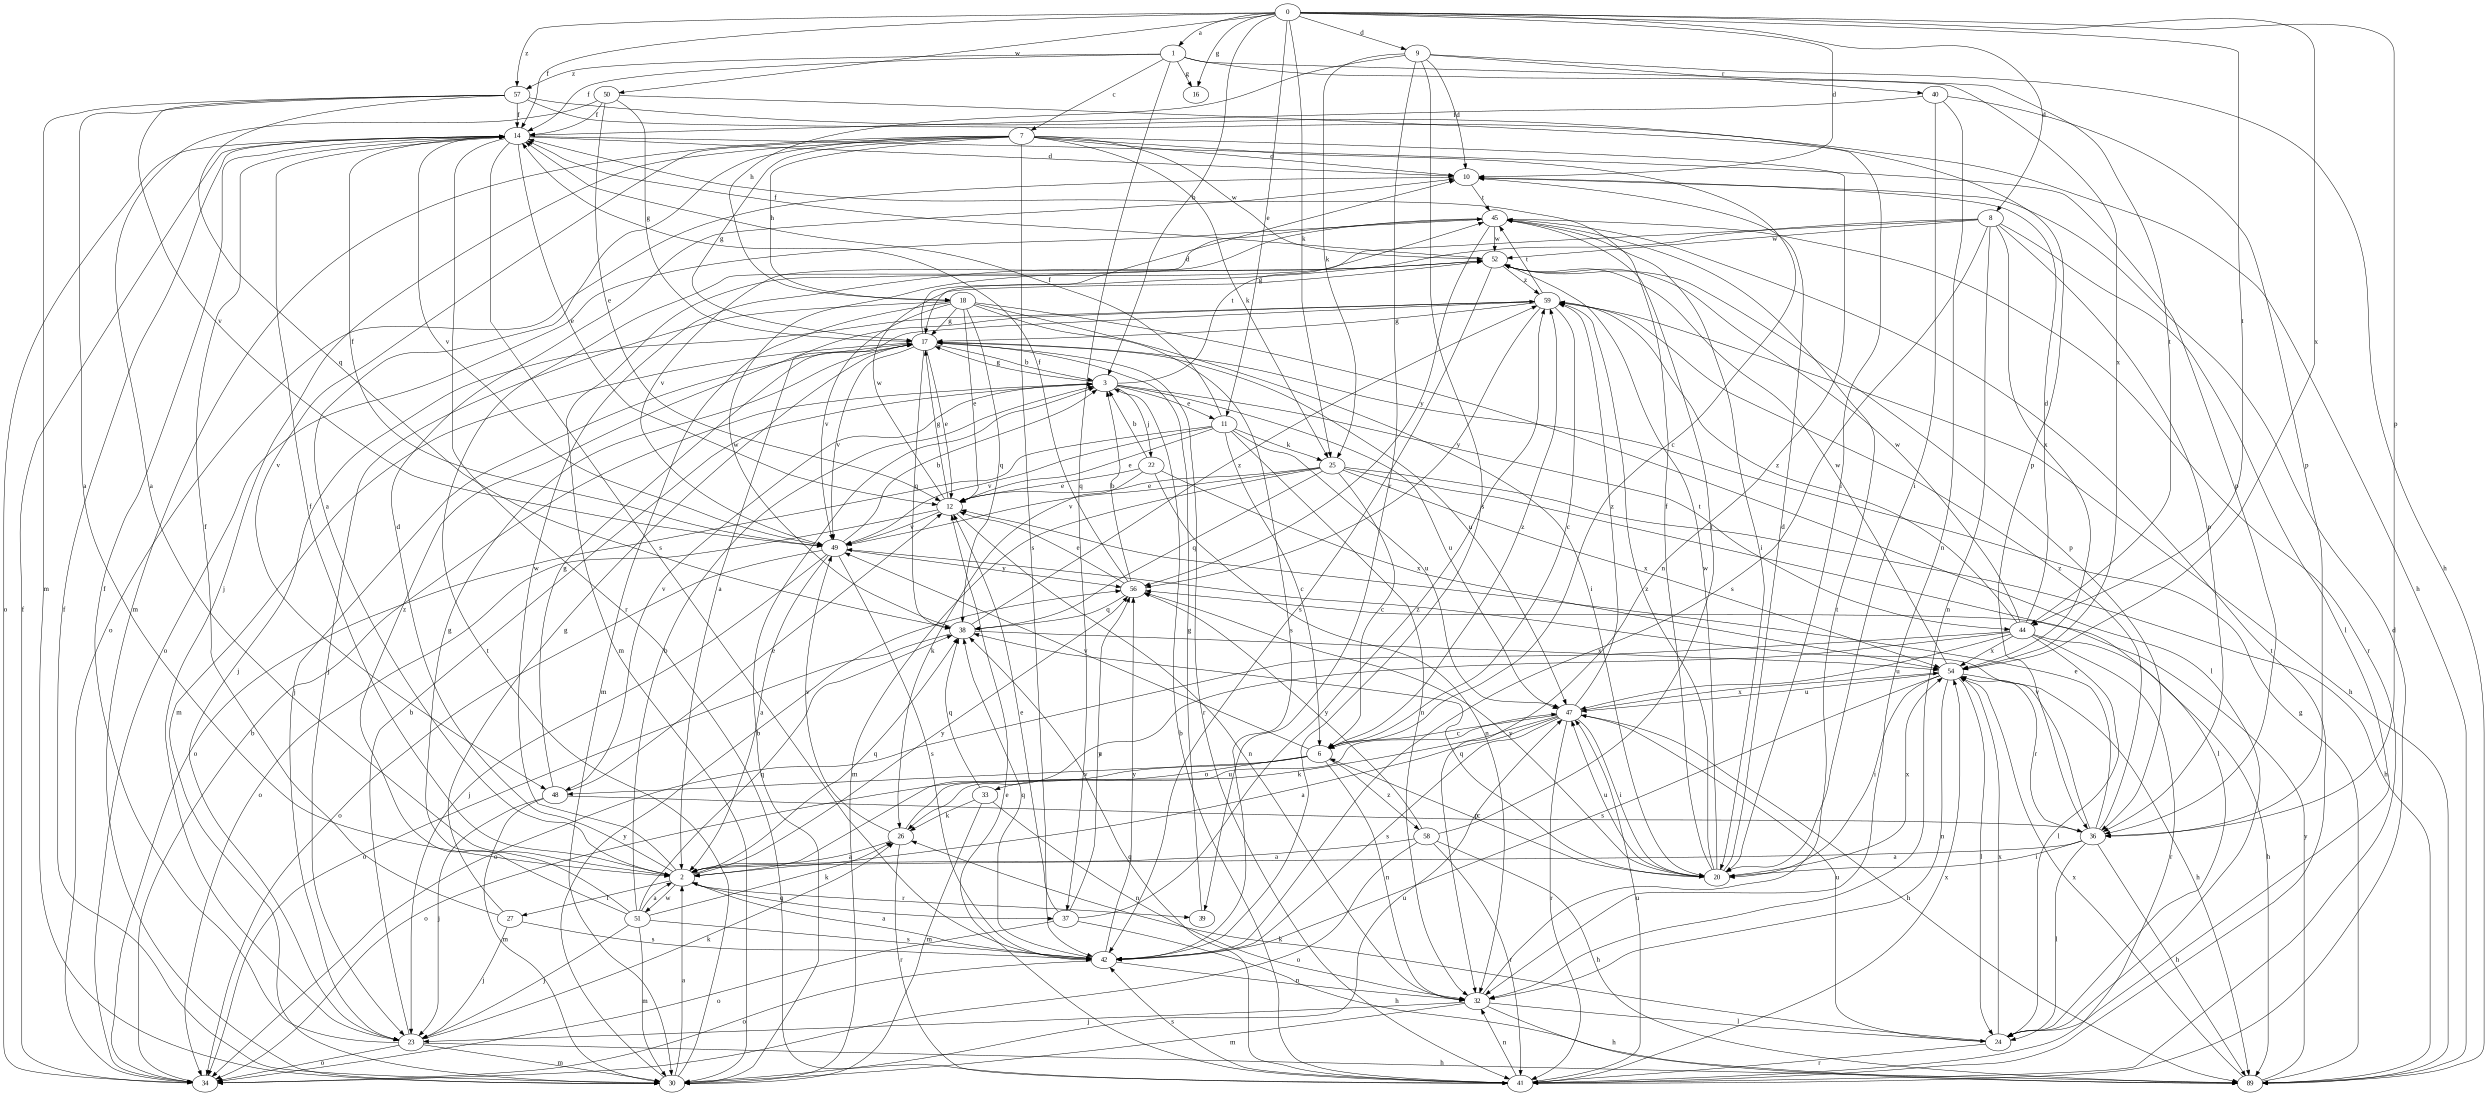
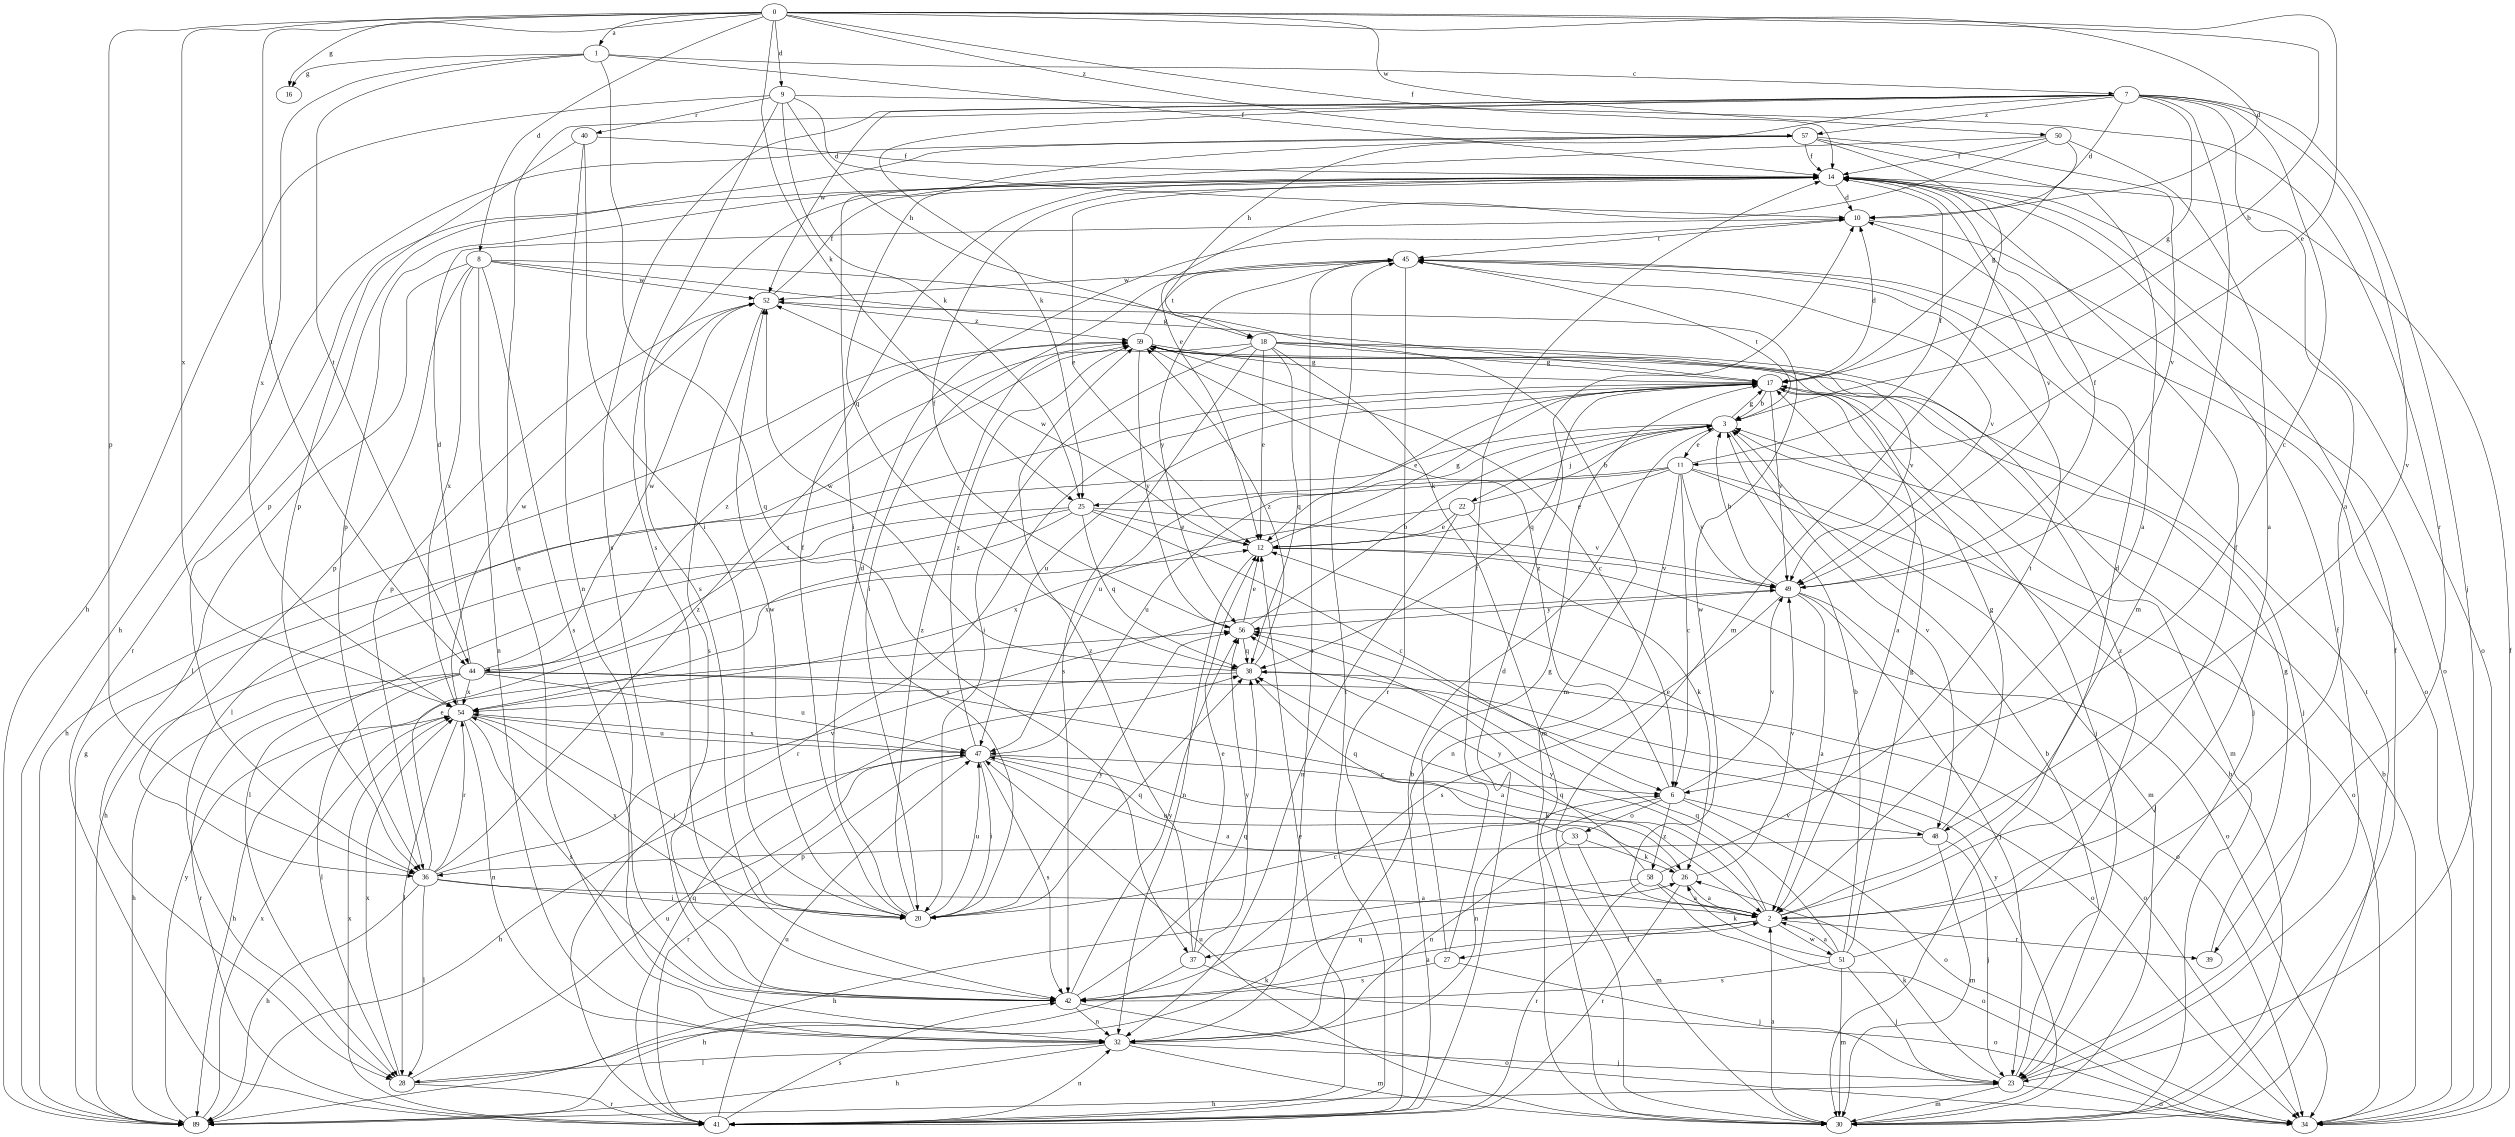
(844, 58) -> (1968, 115)
(881, 699) -> (2136, 787)
(1998, 1042) -> (402, 1084)
